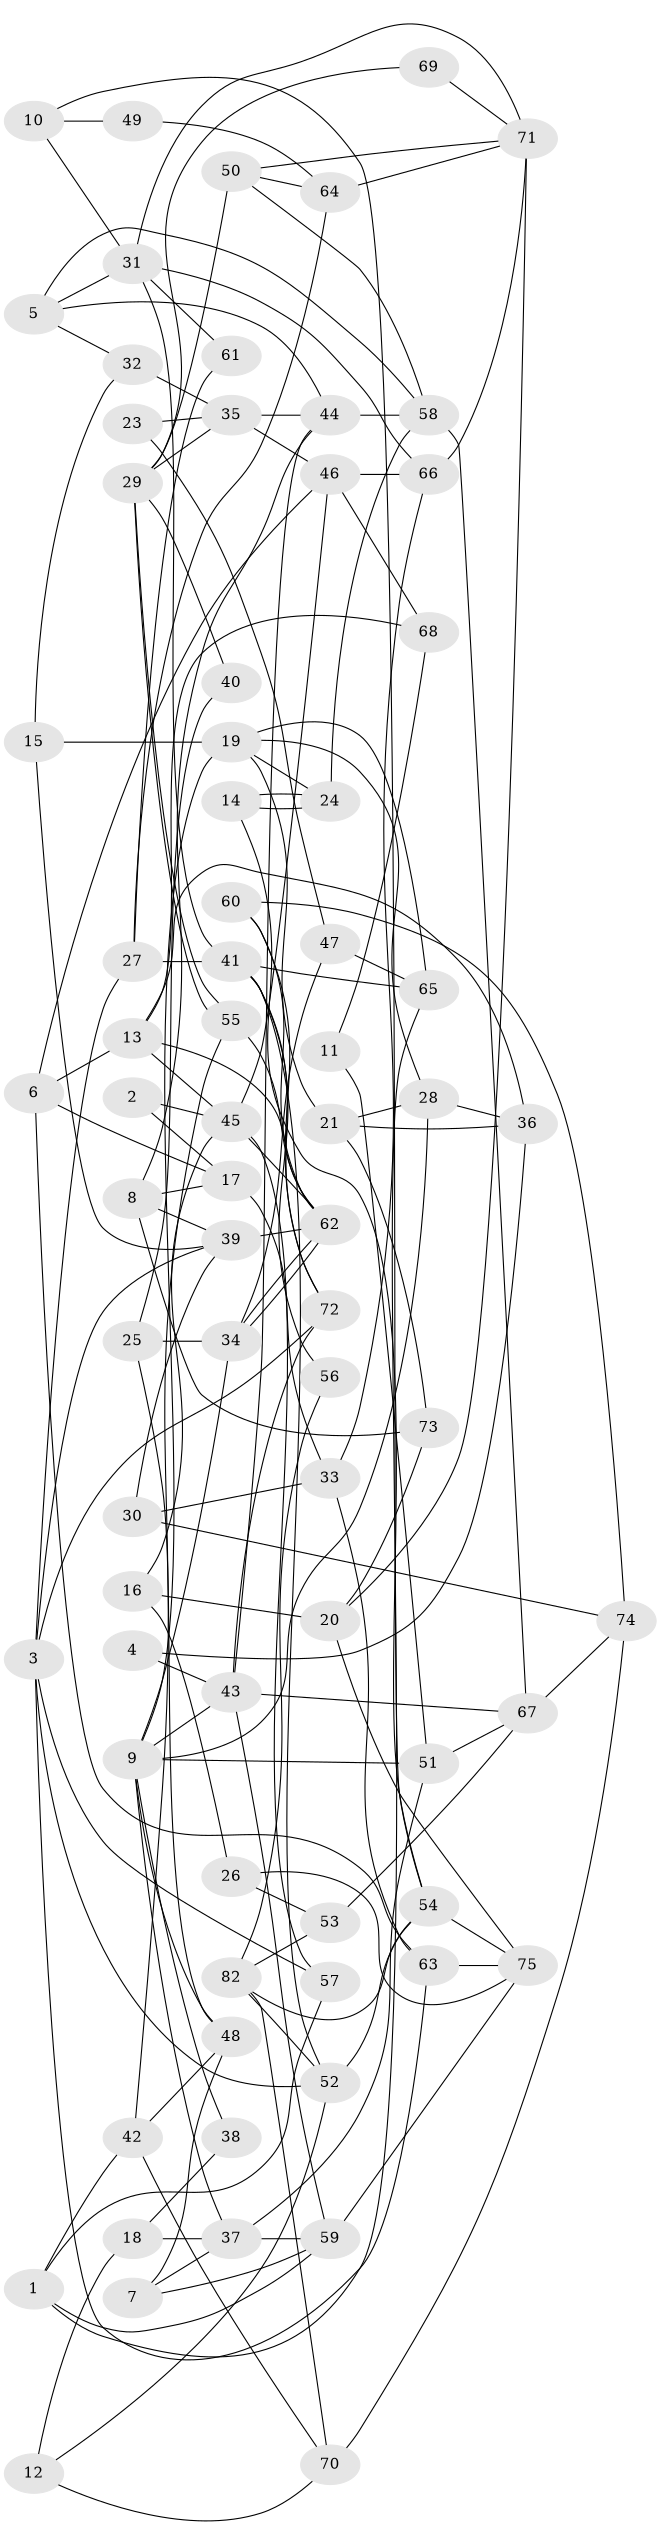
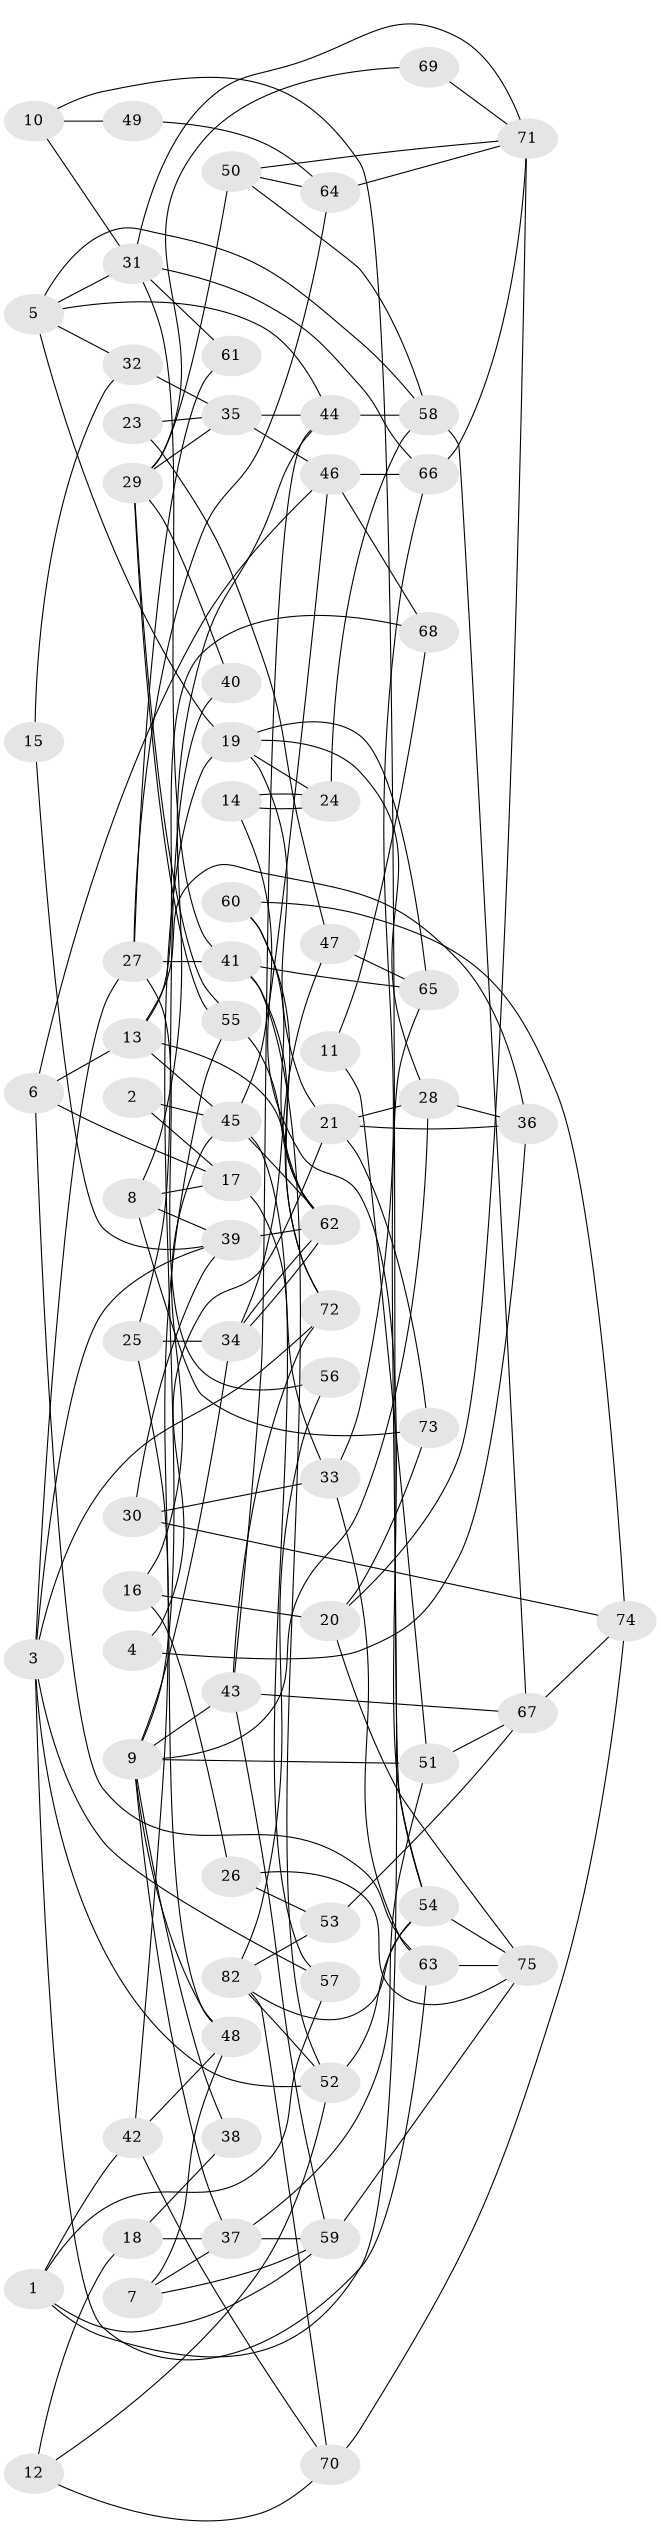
(133, 742) -> (109, 538)
(284, 1168) -> (191, 1352)
(191, 1675) -> (194, 1329)
